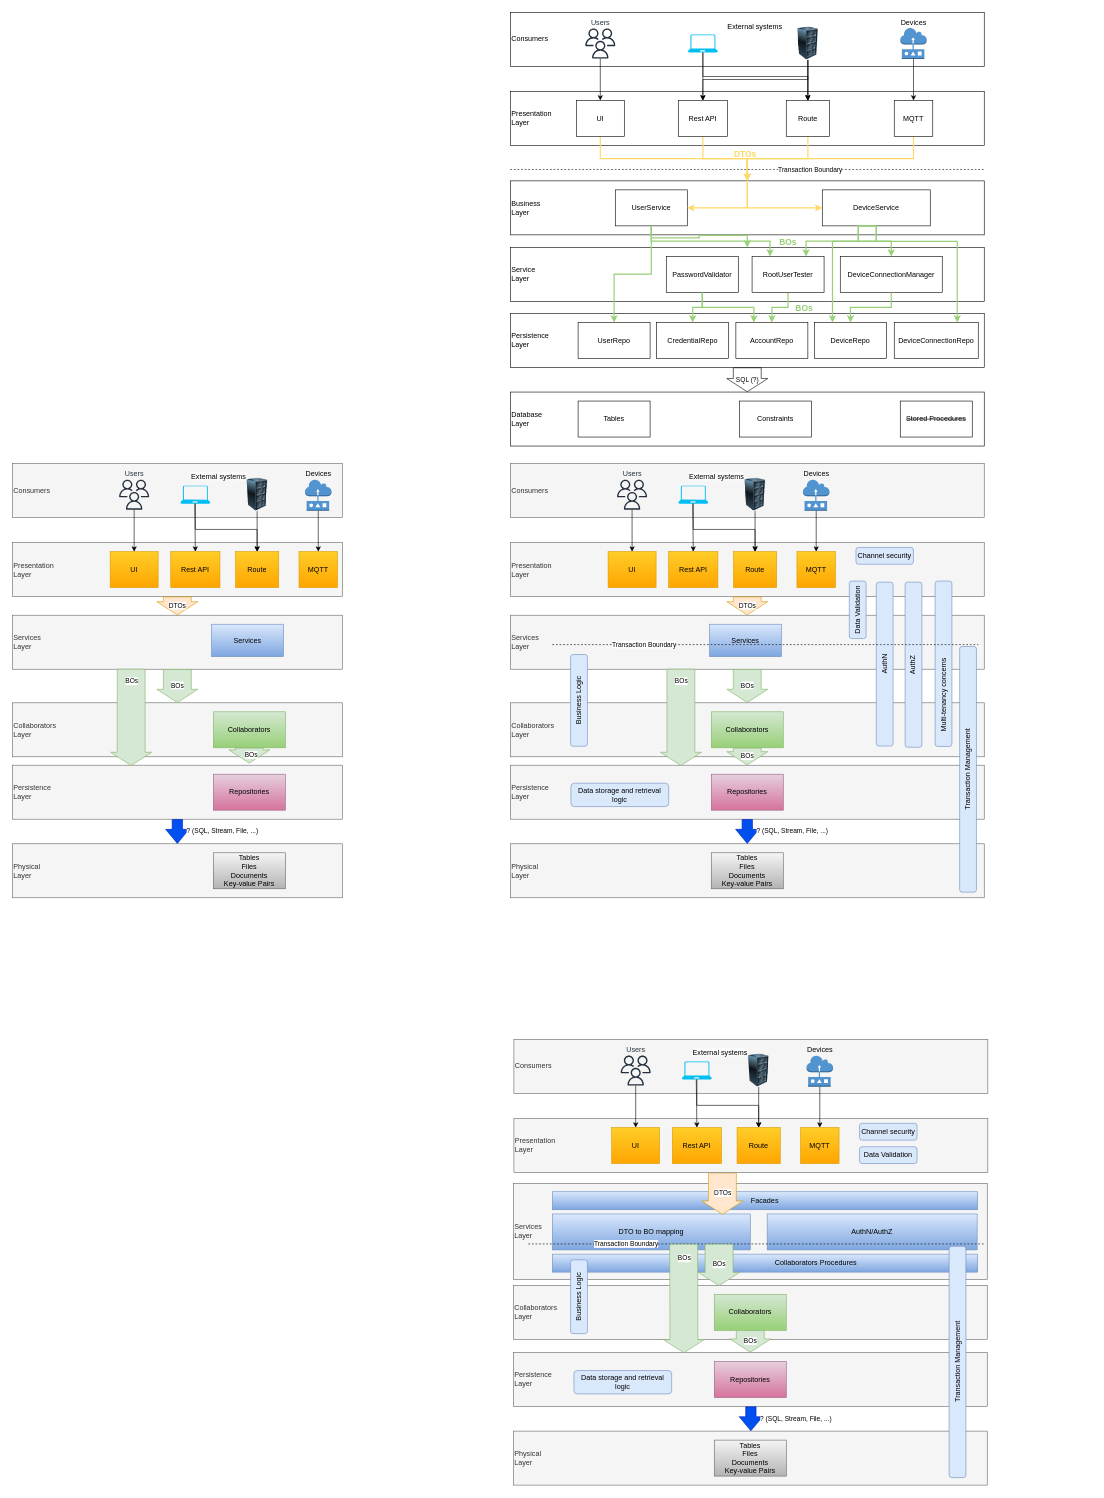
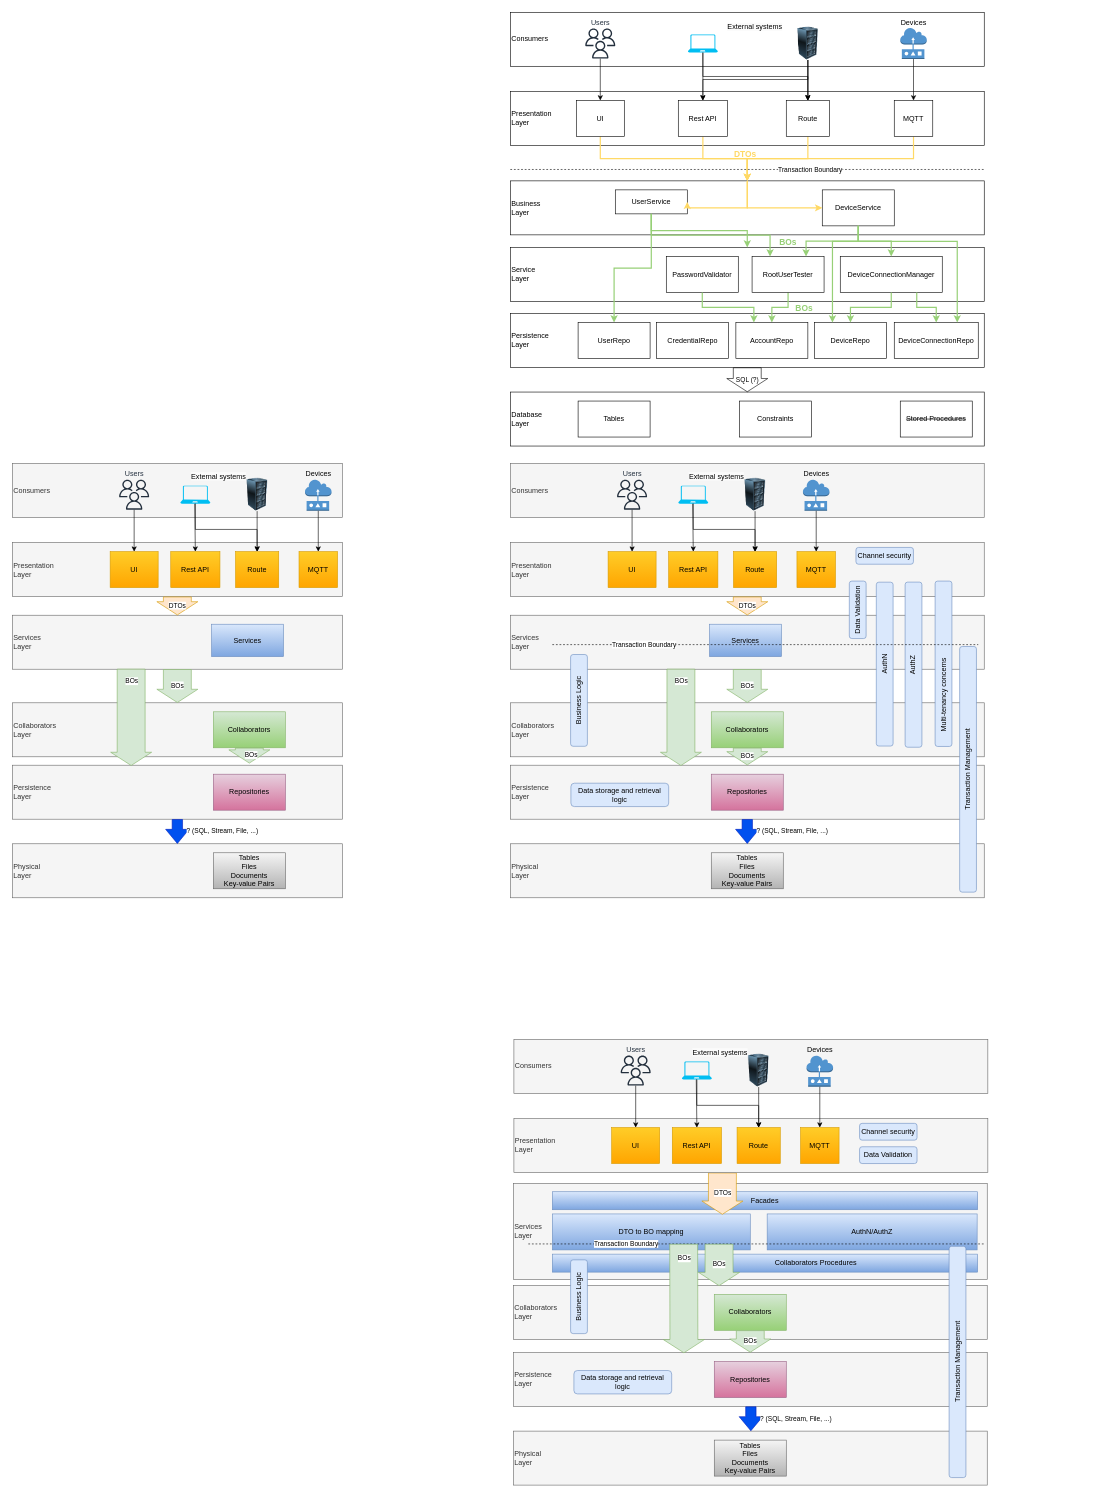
(651, 208) -> (651, 202)
(876, 208) -> (858, 208)
none -> (924, 308)
(693, 309) -> none
